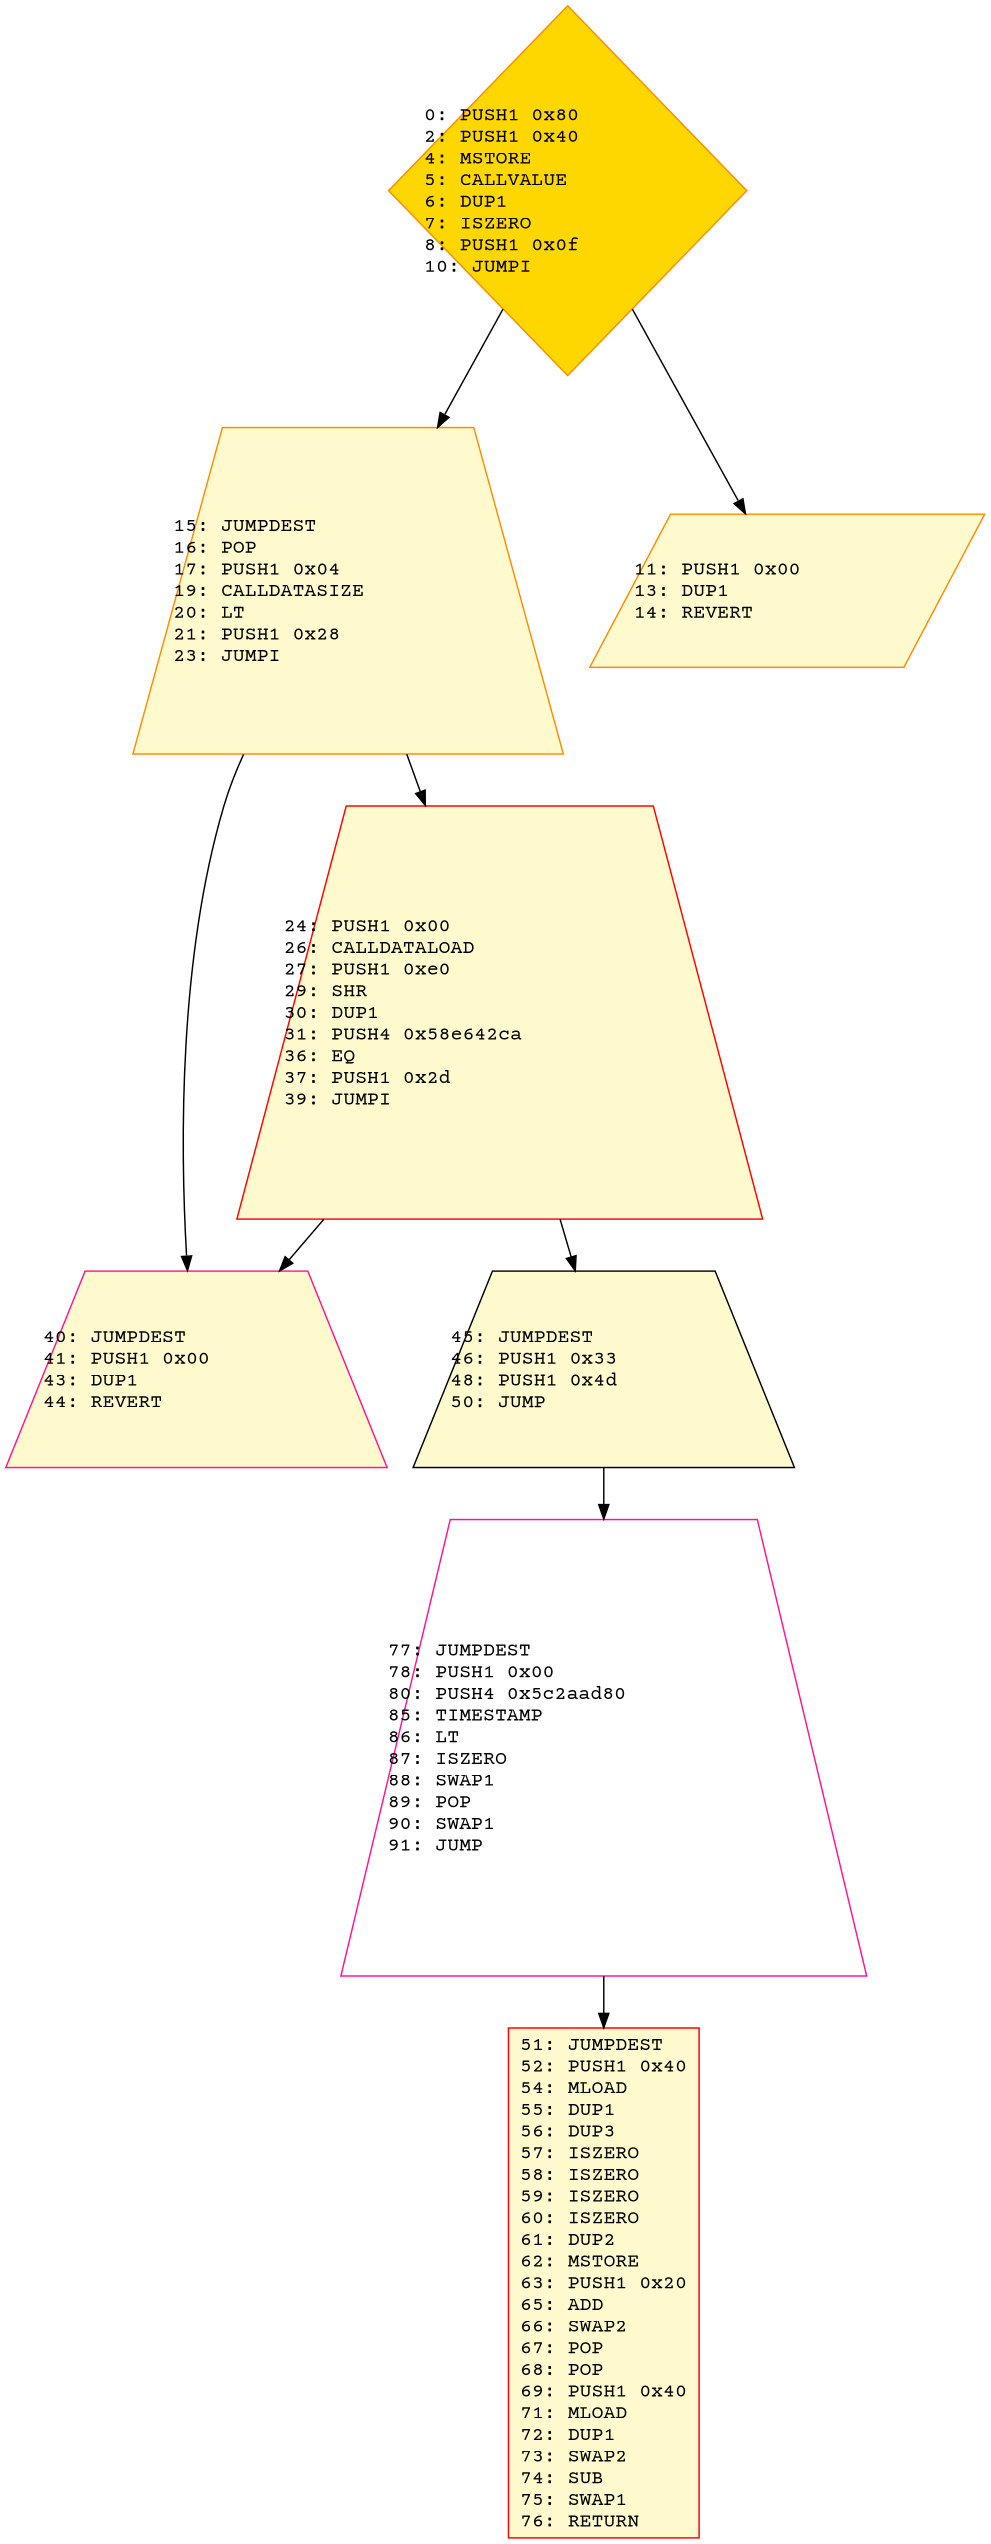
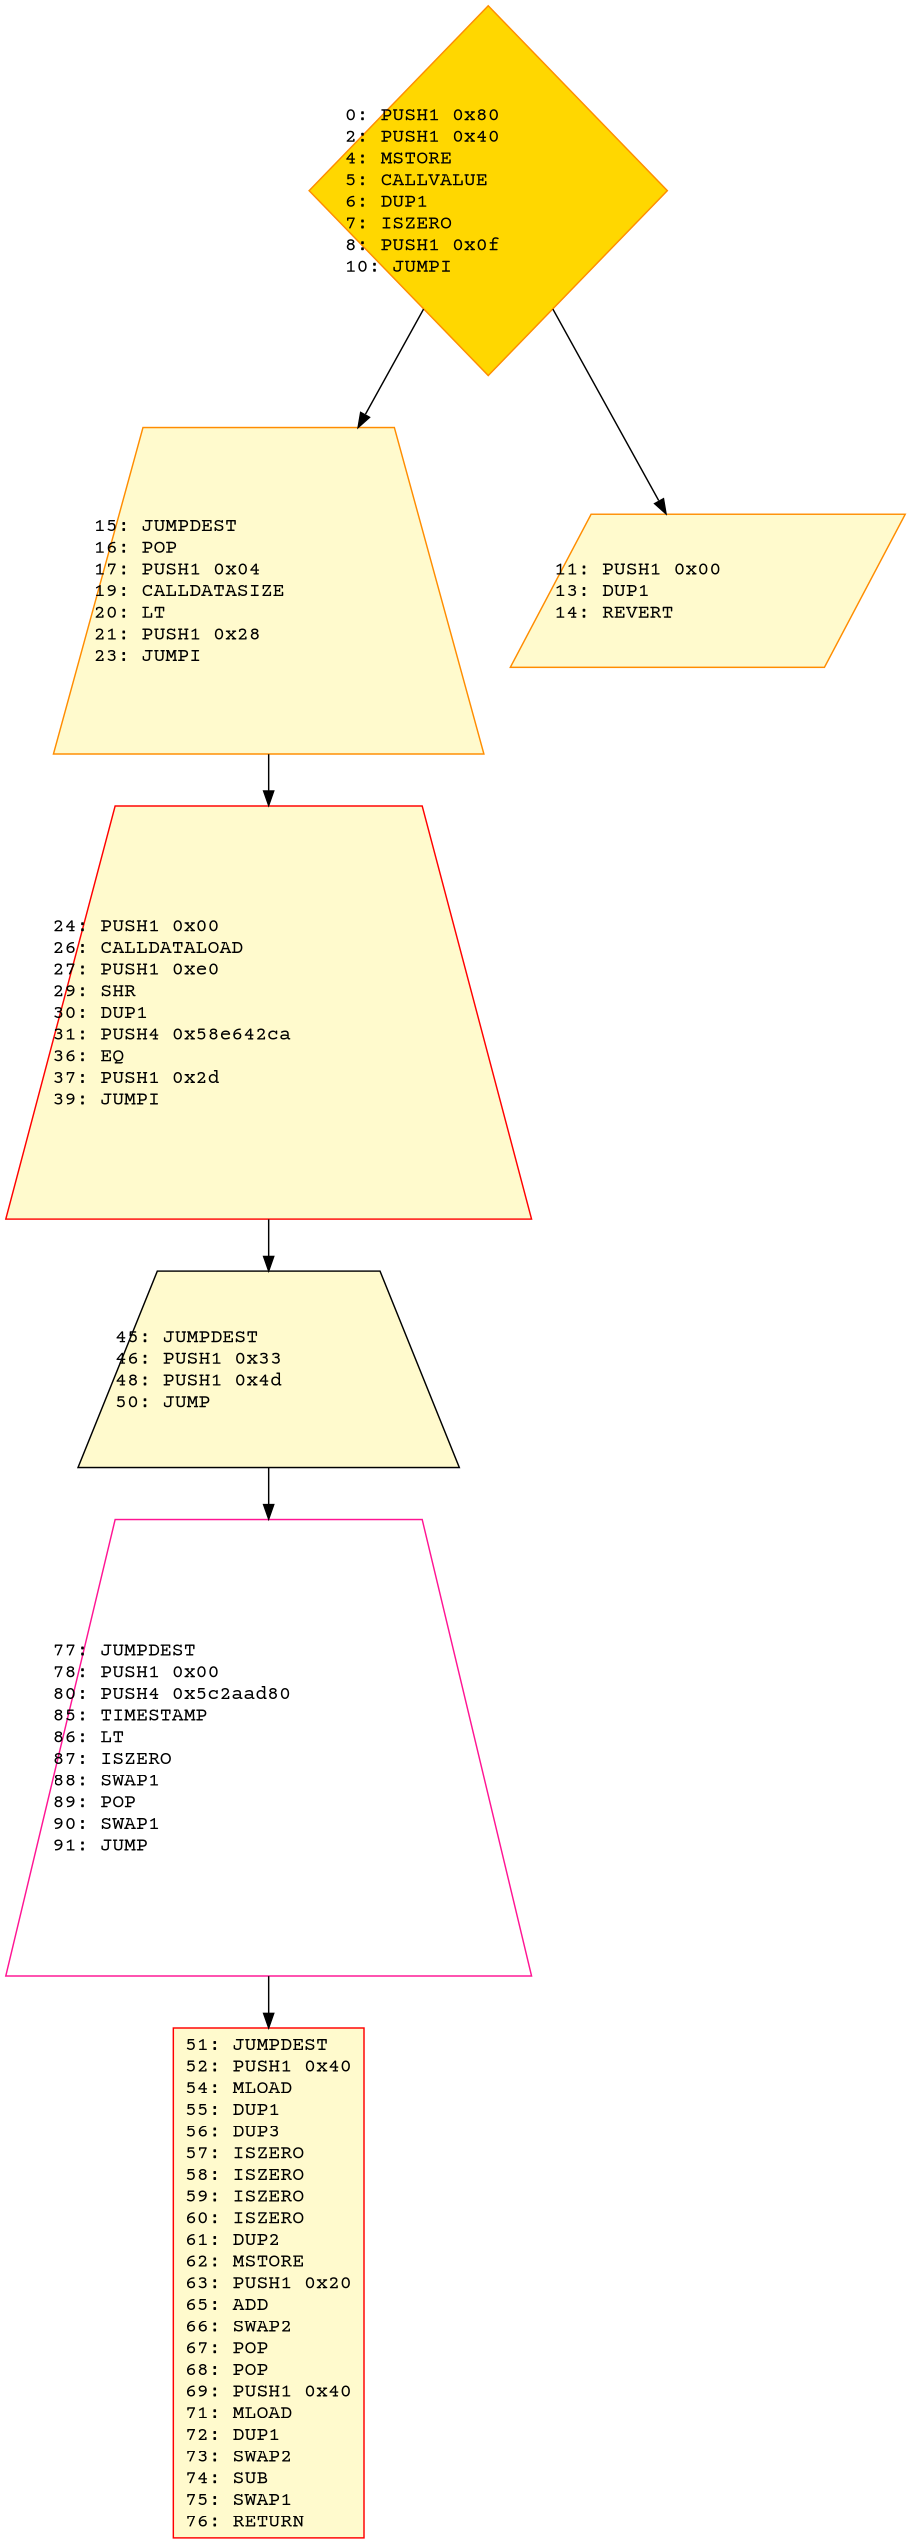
(196, 1369) -> none
